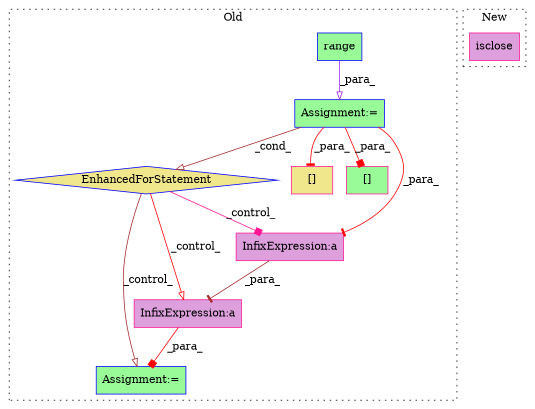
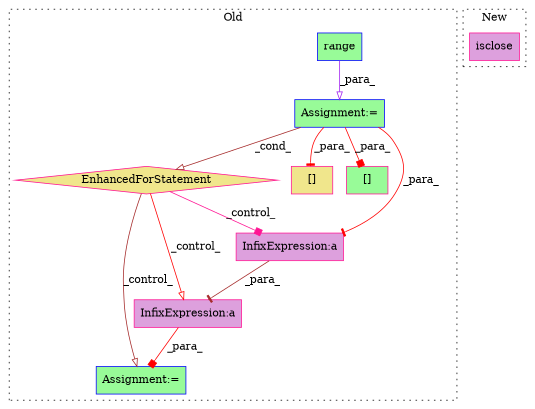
(146, 180) -> (146, 180)
